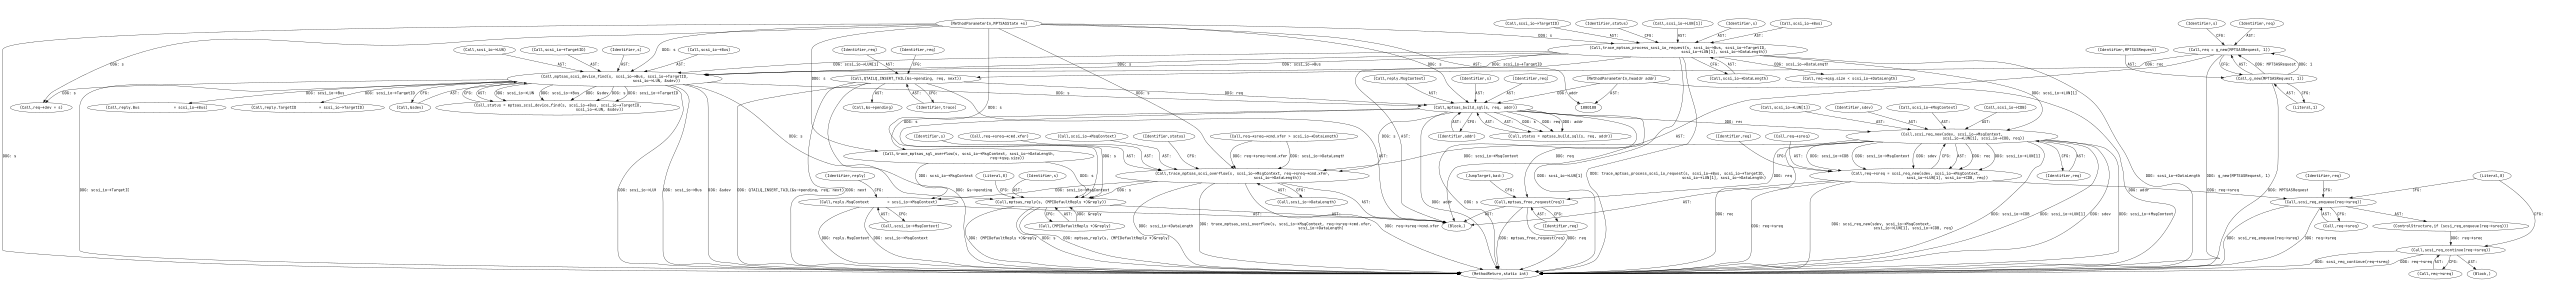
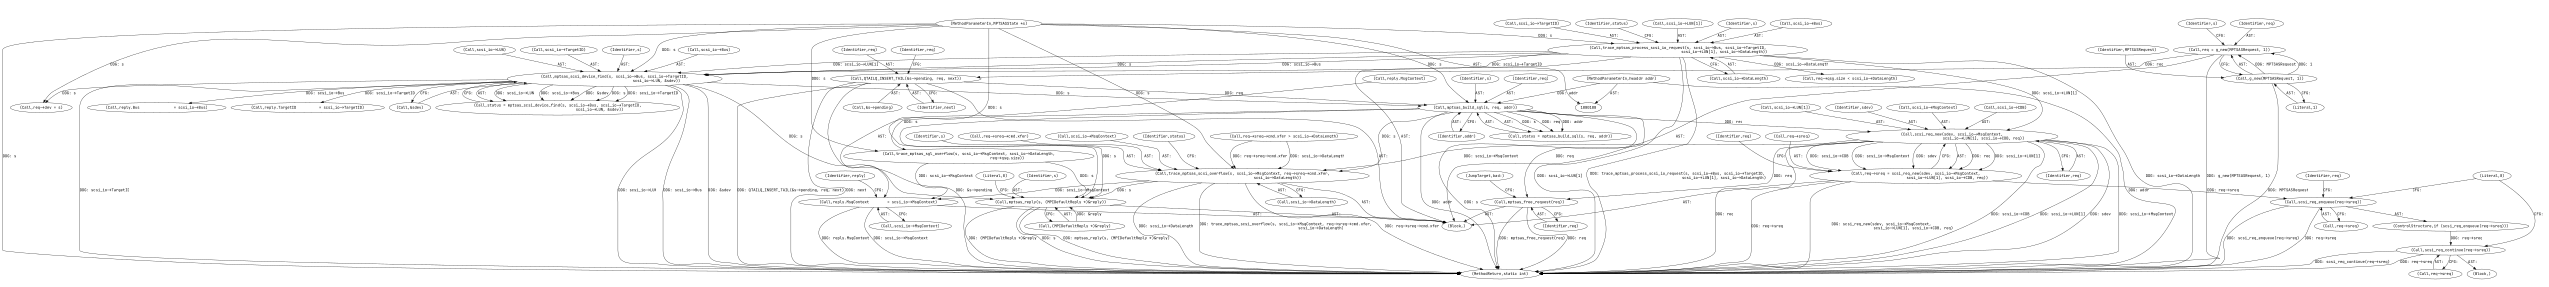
(875, 91) -> (888, 94)
(1428, 95) -> (1063, 111)
(936, 108) -> (936, 108)
